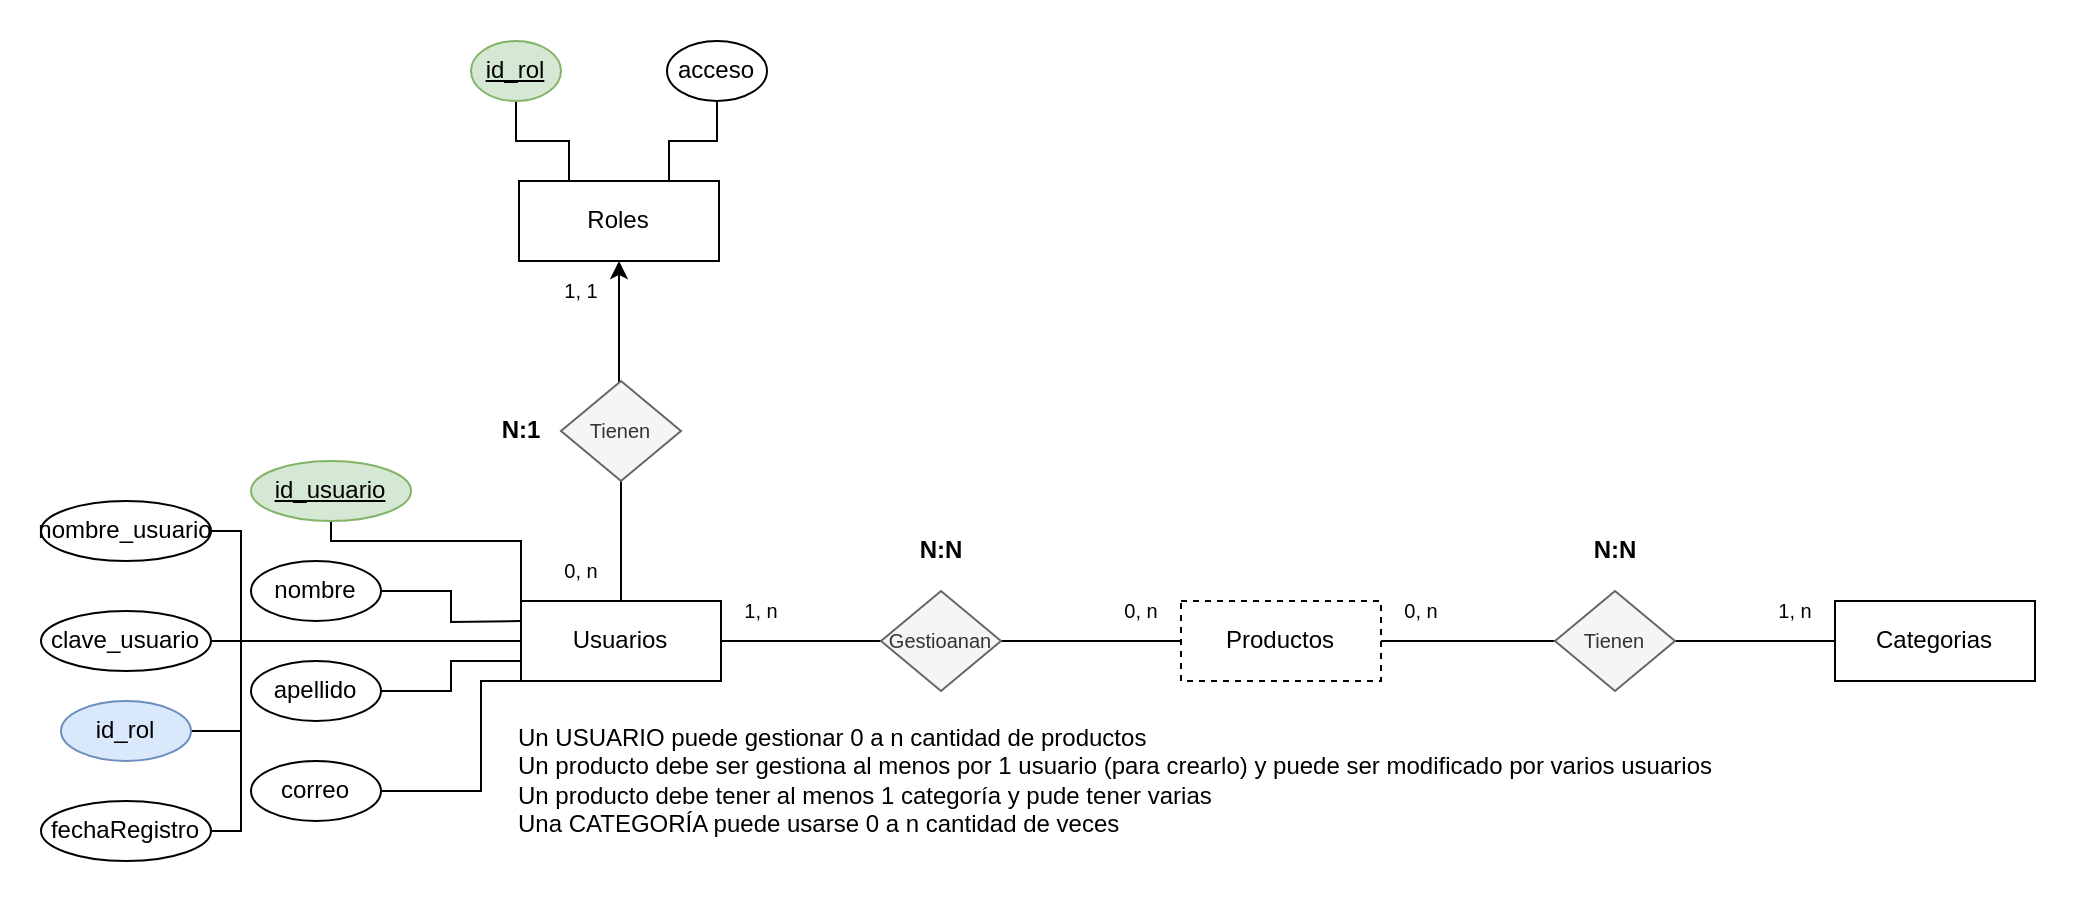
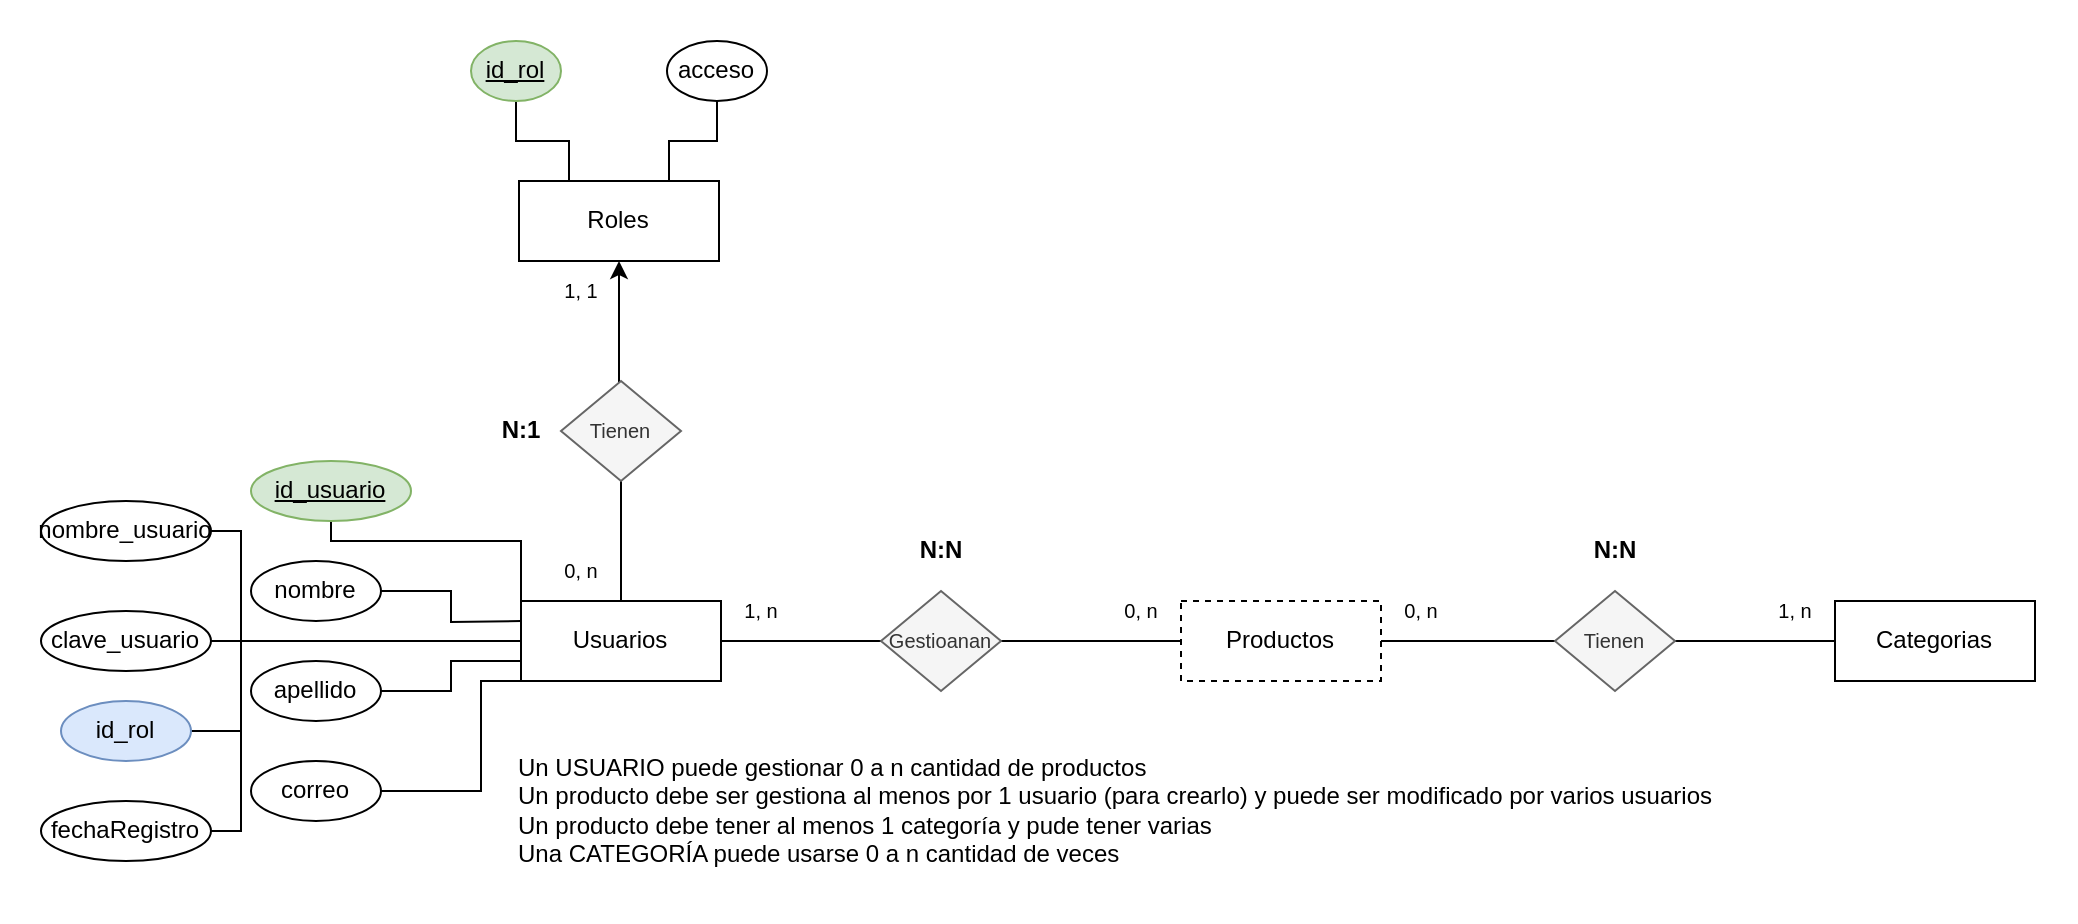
(1135, 781) -> (1135, 811)
